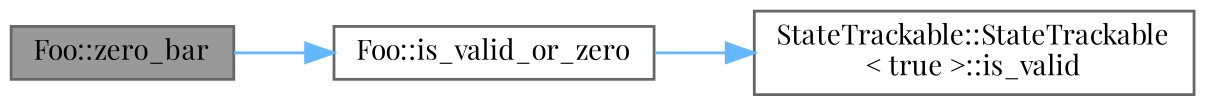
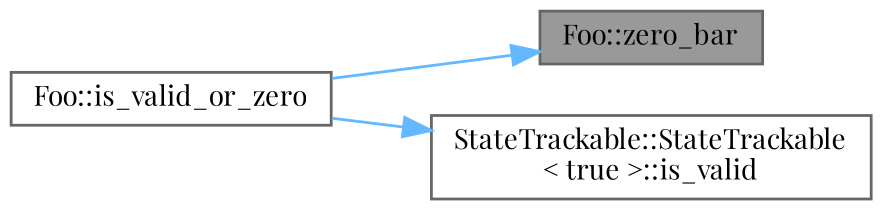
(270, 53) -> (422, 67)
